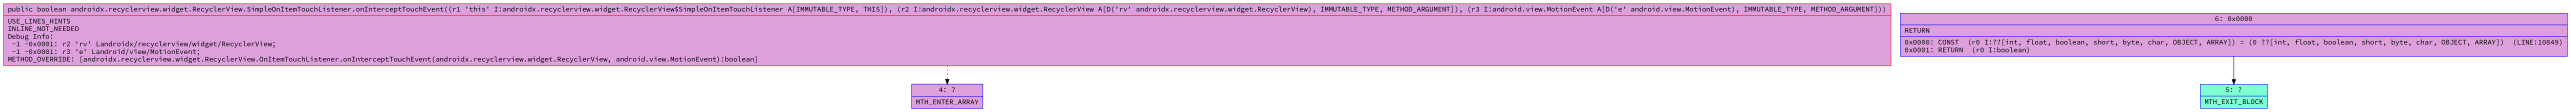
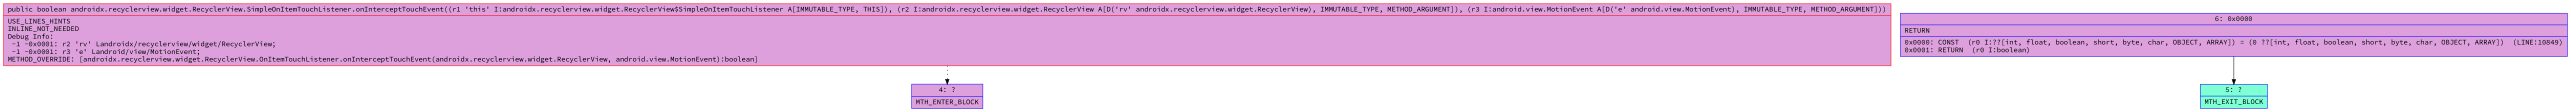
(947, 102) -> (947, 102)
